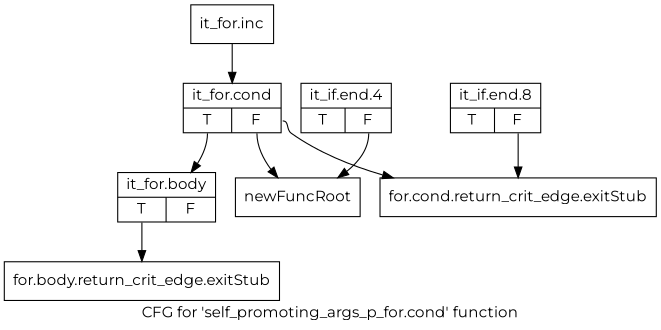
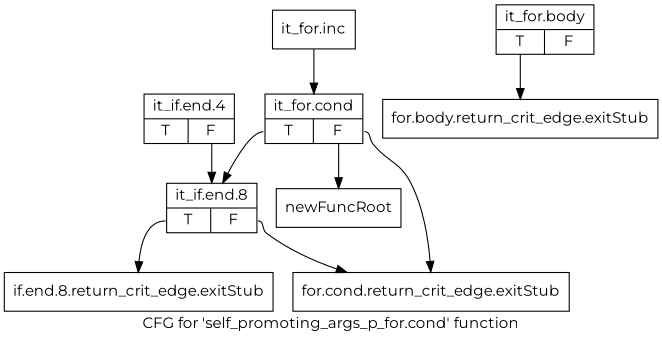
(205, 149) -> (242, 149)
(362, 155) -> (212, 158)
none -> (139, 292)
